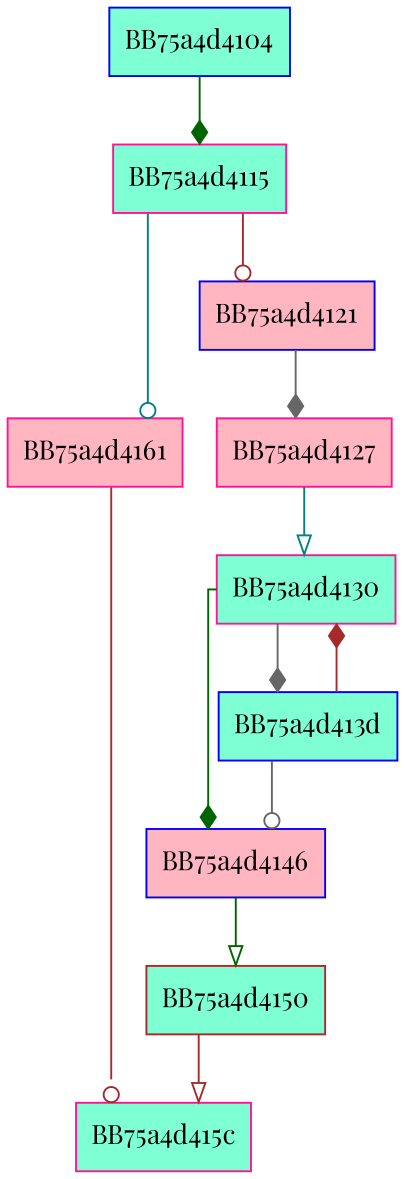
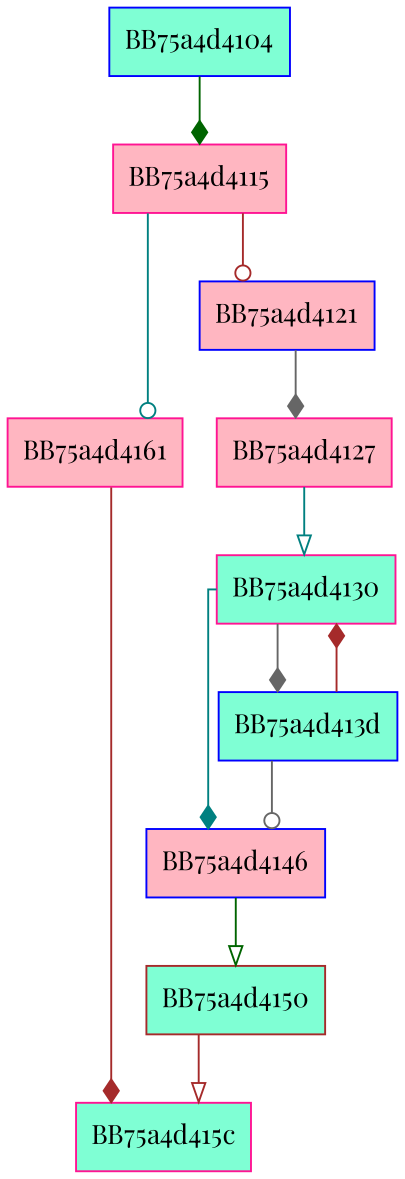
(200, 179) -> (200, 179)
(208, 693) -> (208, 693)
(111, 783) -> (111, 783)
